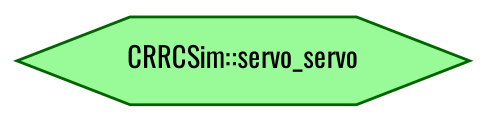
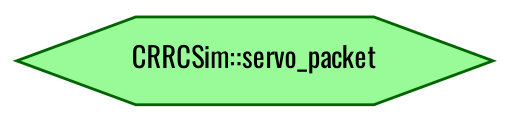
(243, 61) -> (255, 61)
